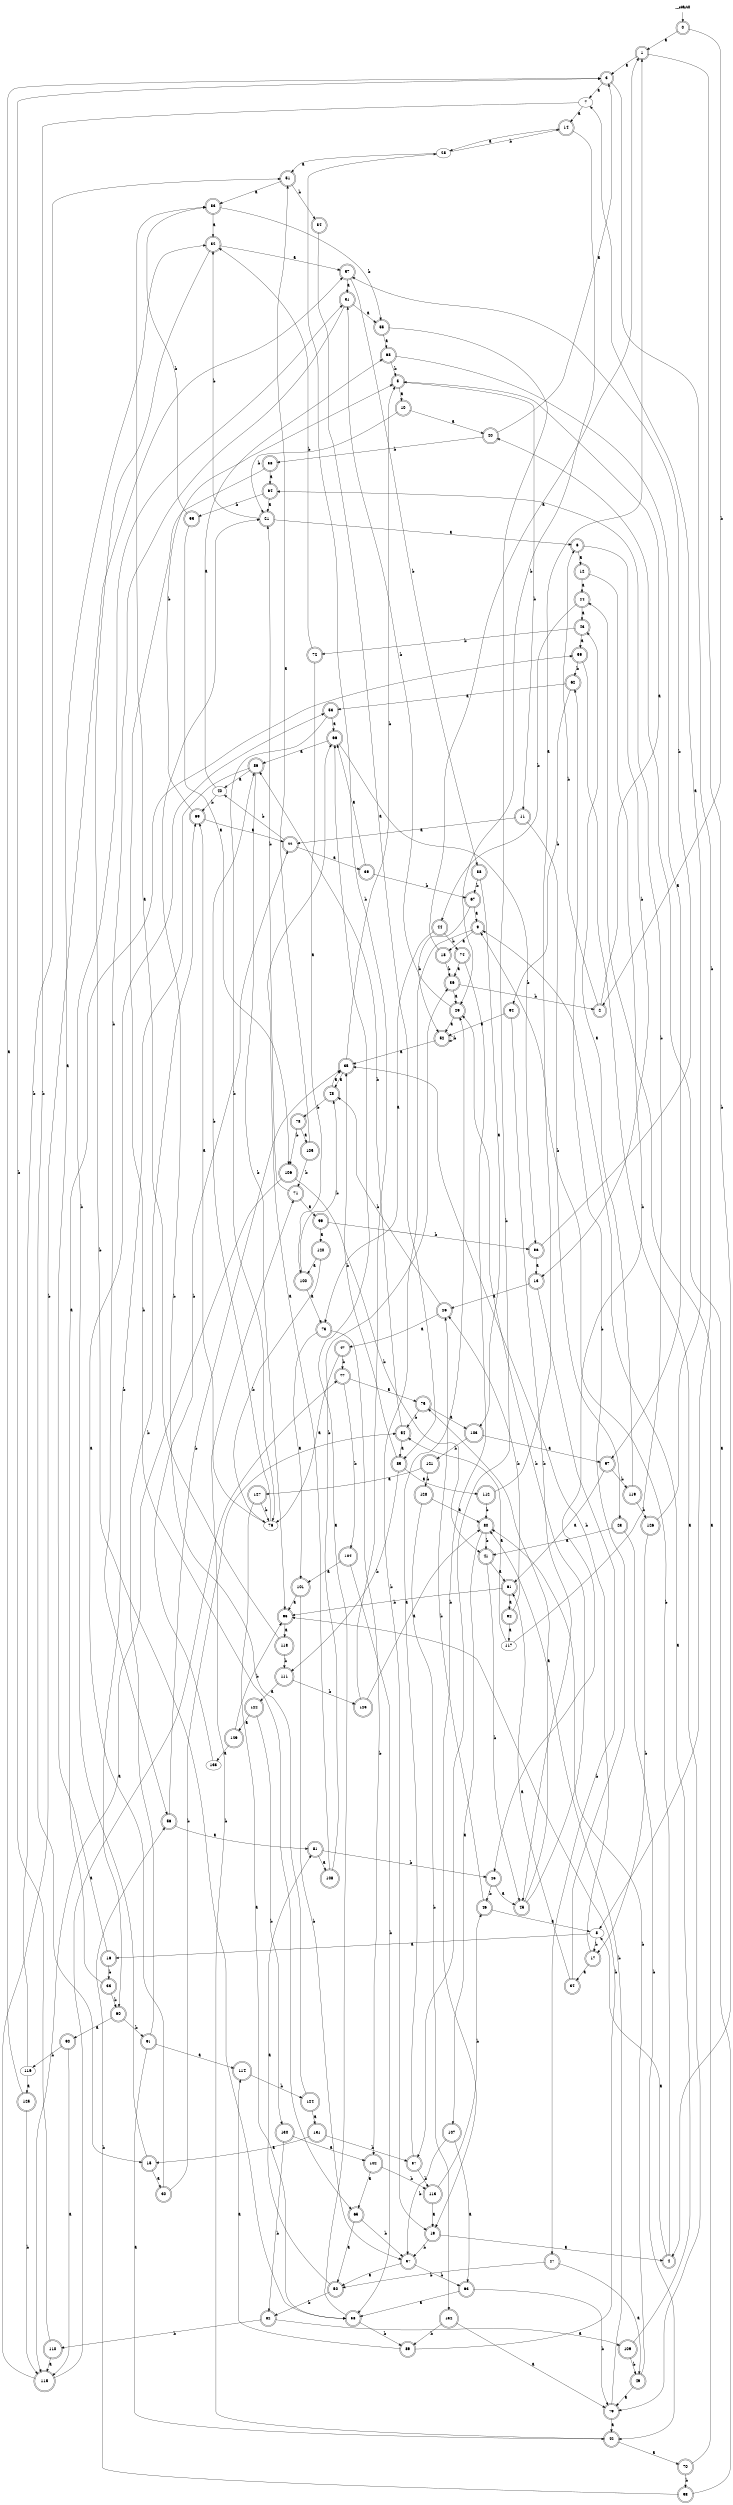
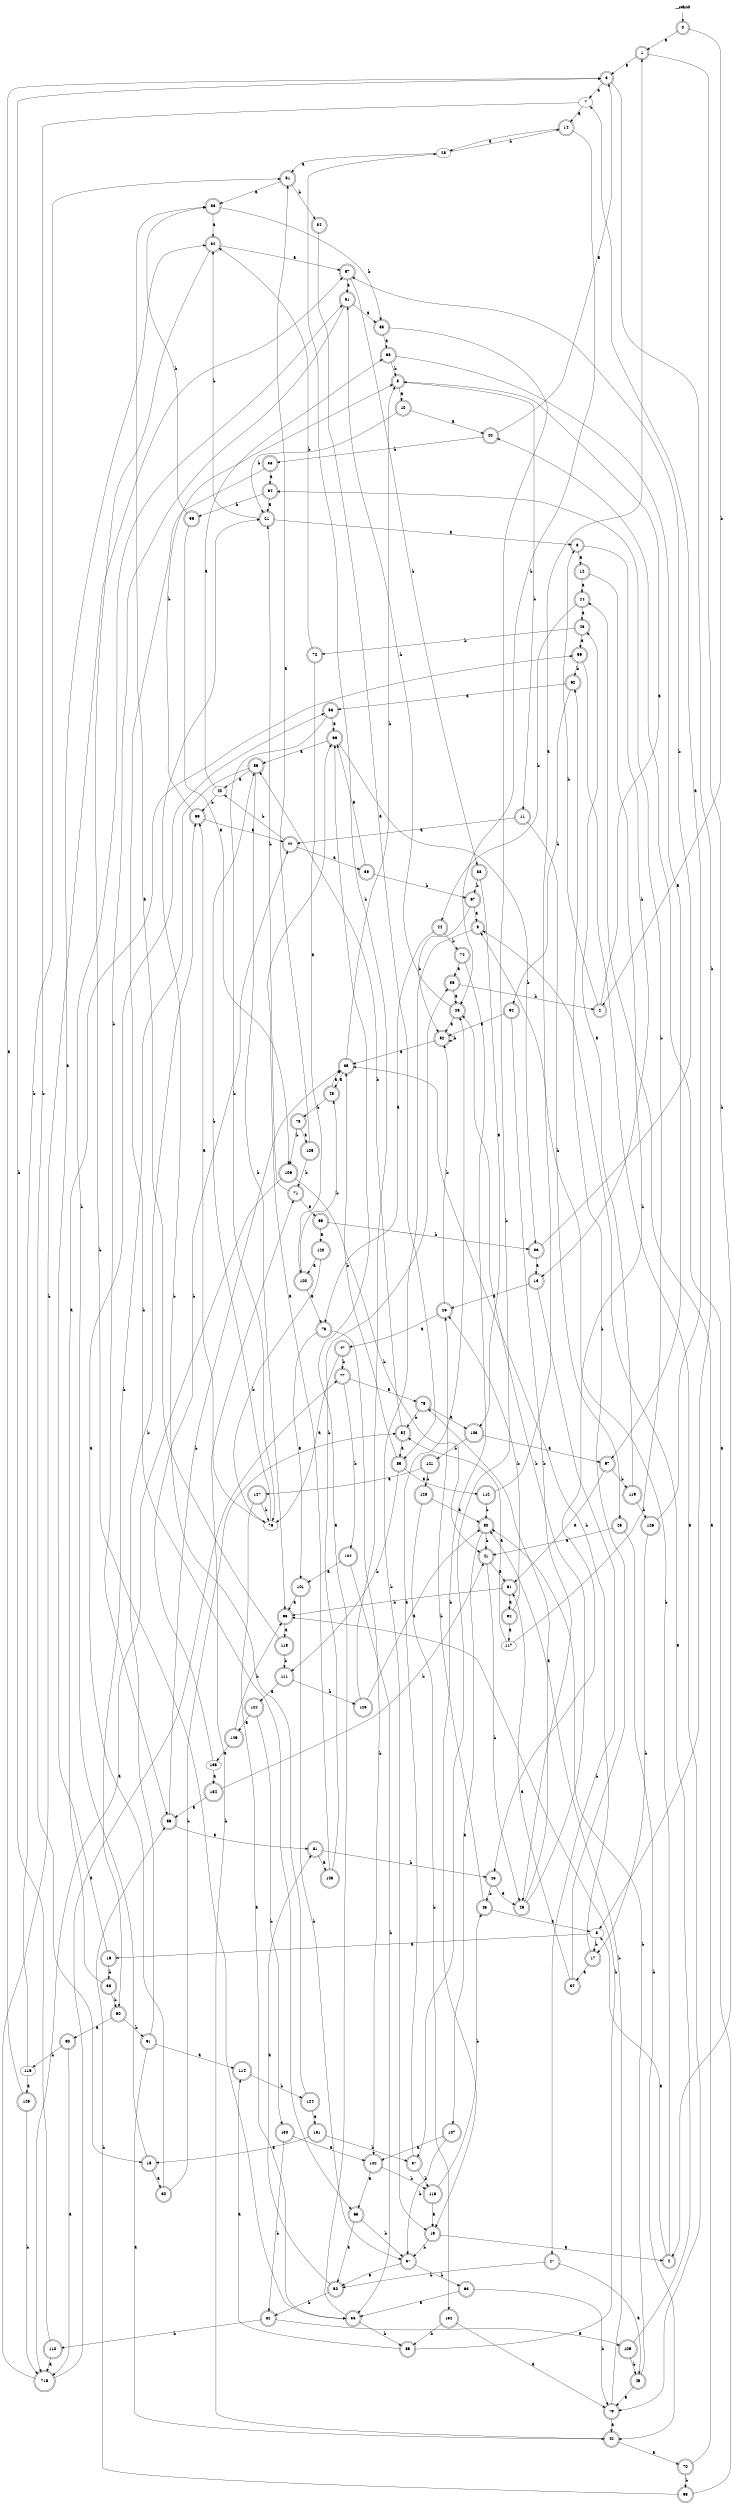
(443, 955) -> none
(375, 1206) -> (445, 1176)
none -> (214, 1792)
(469, 2209) -> (415, 2147)
(45, 2381) -> (45, 2381)
